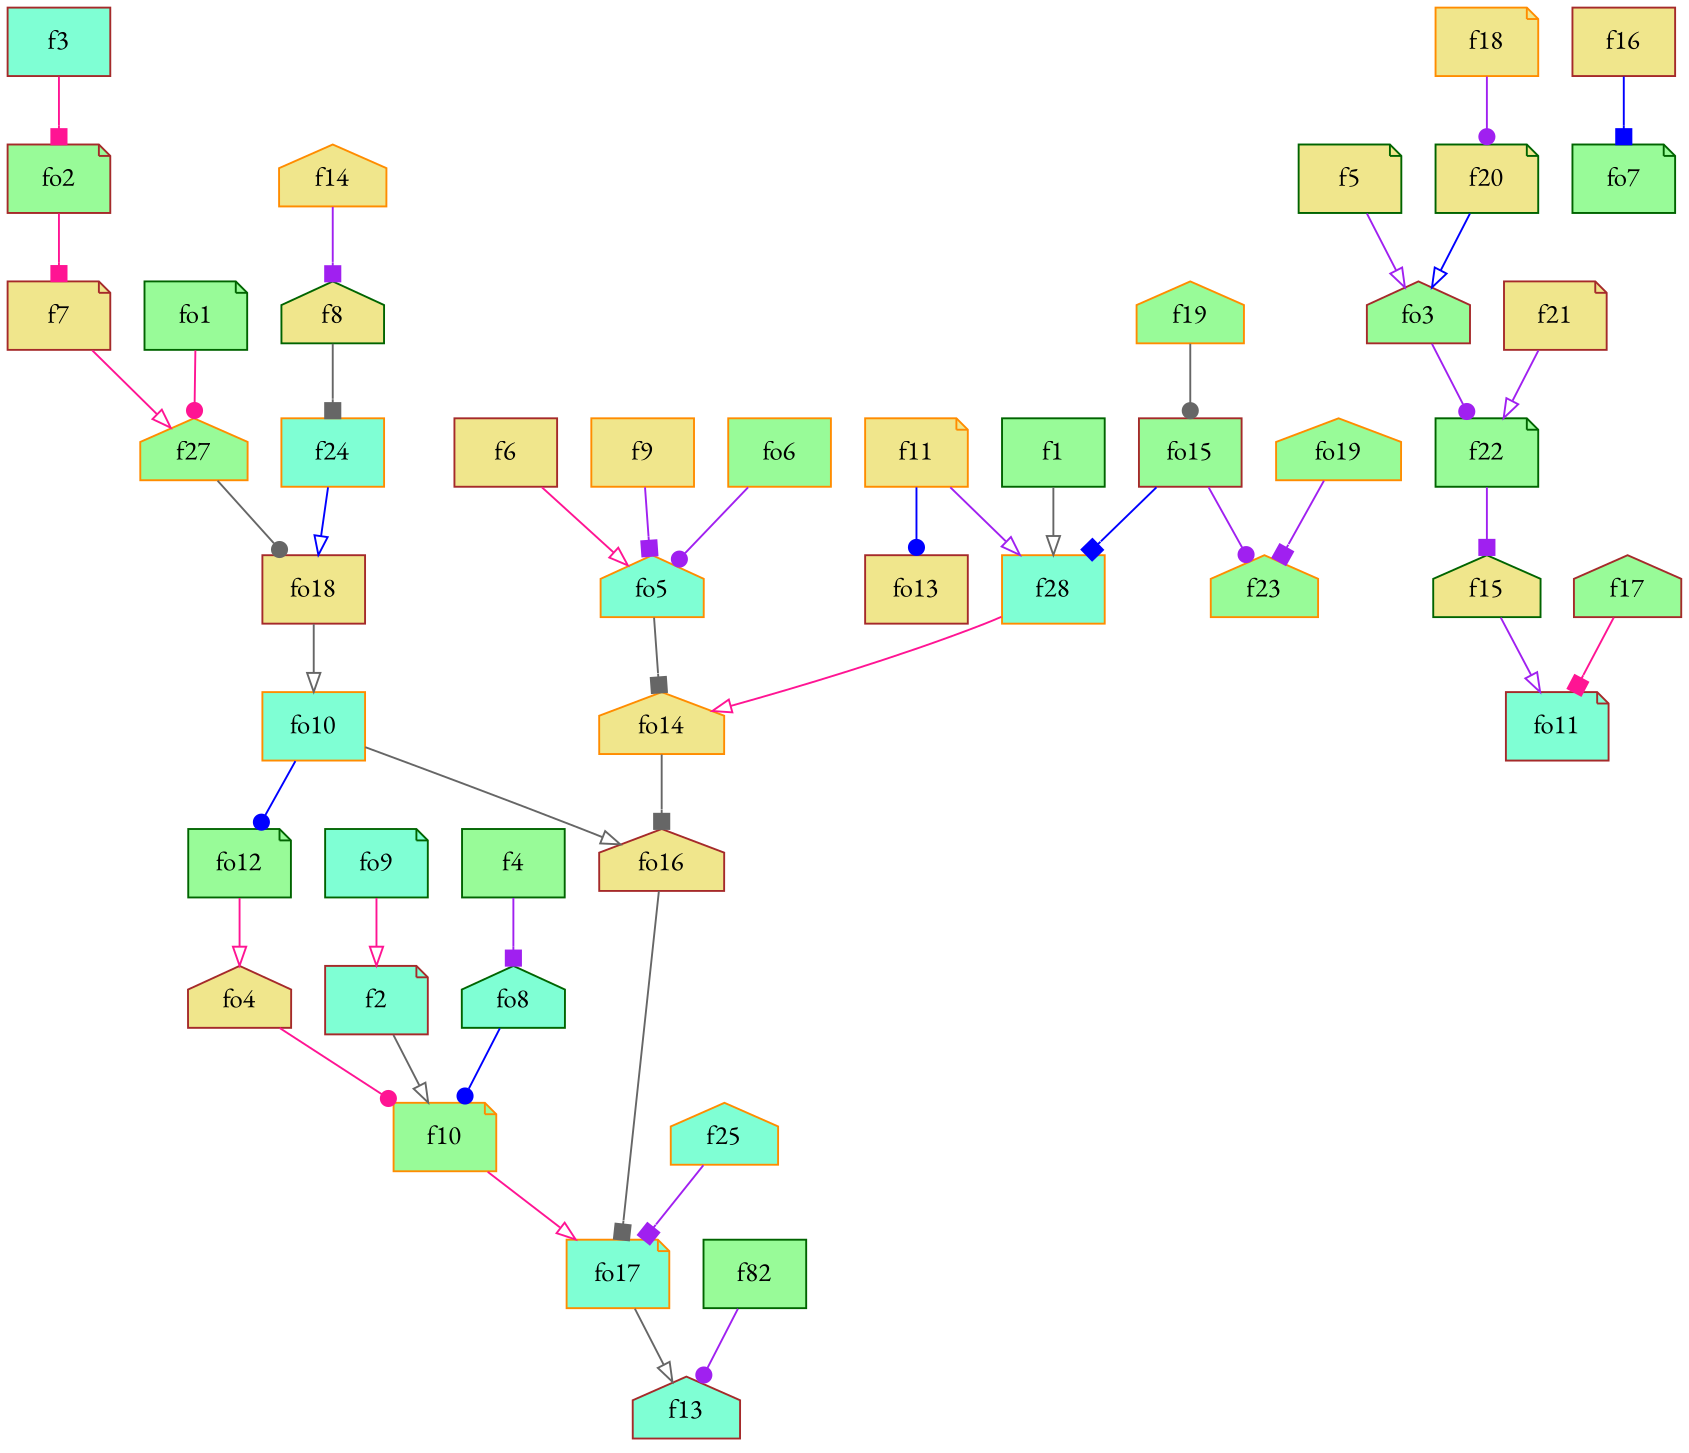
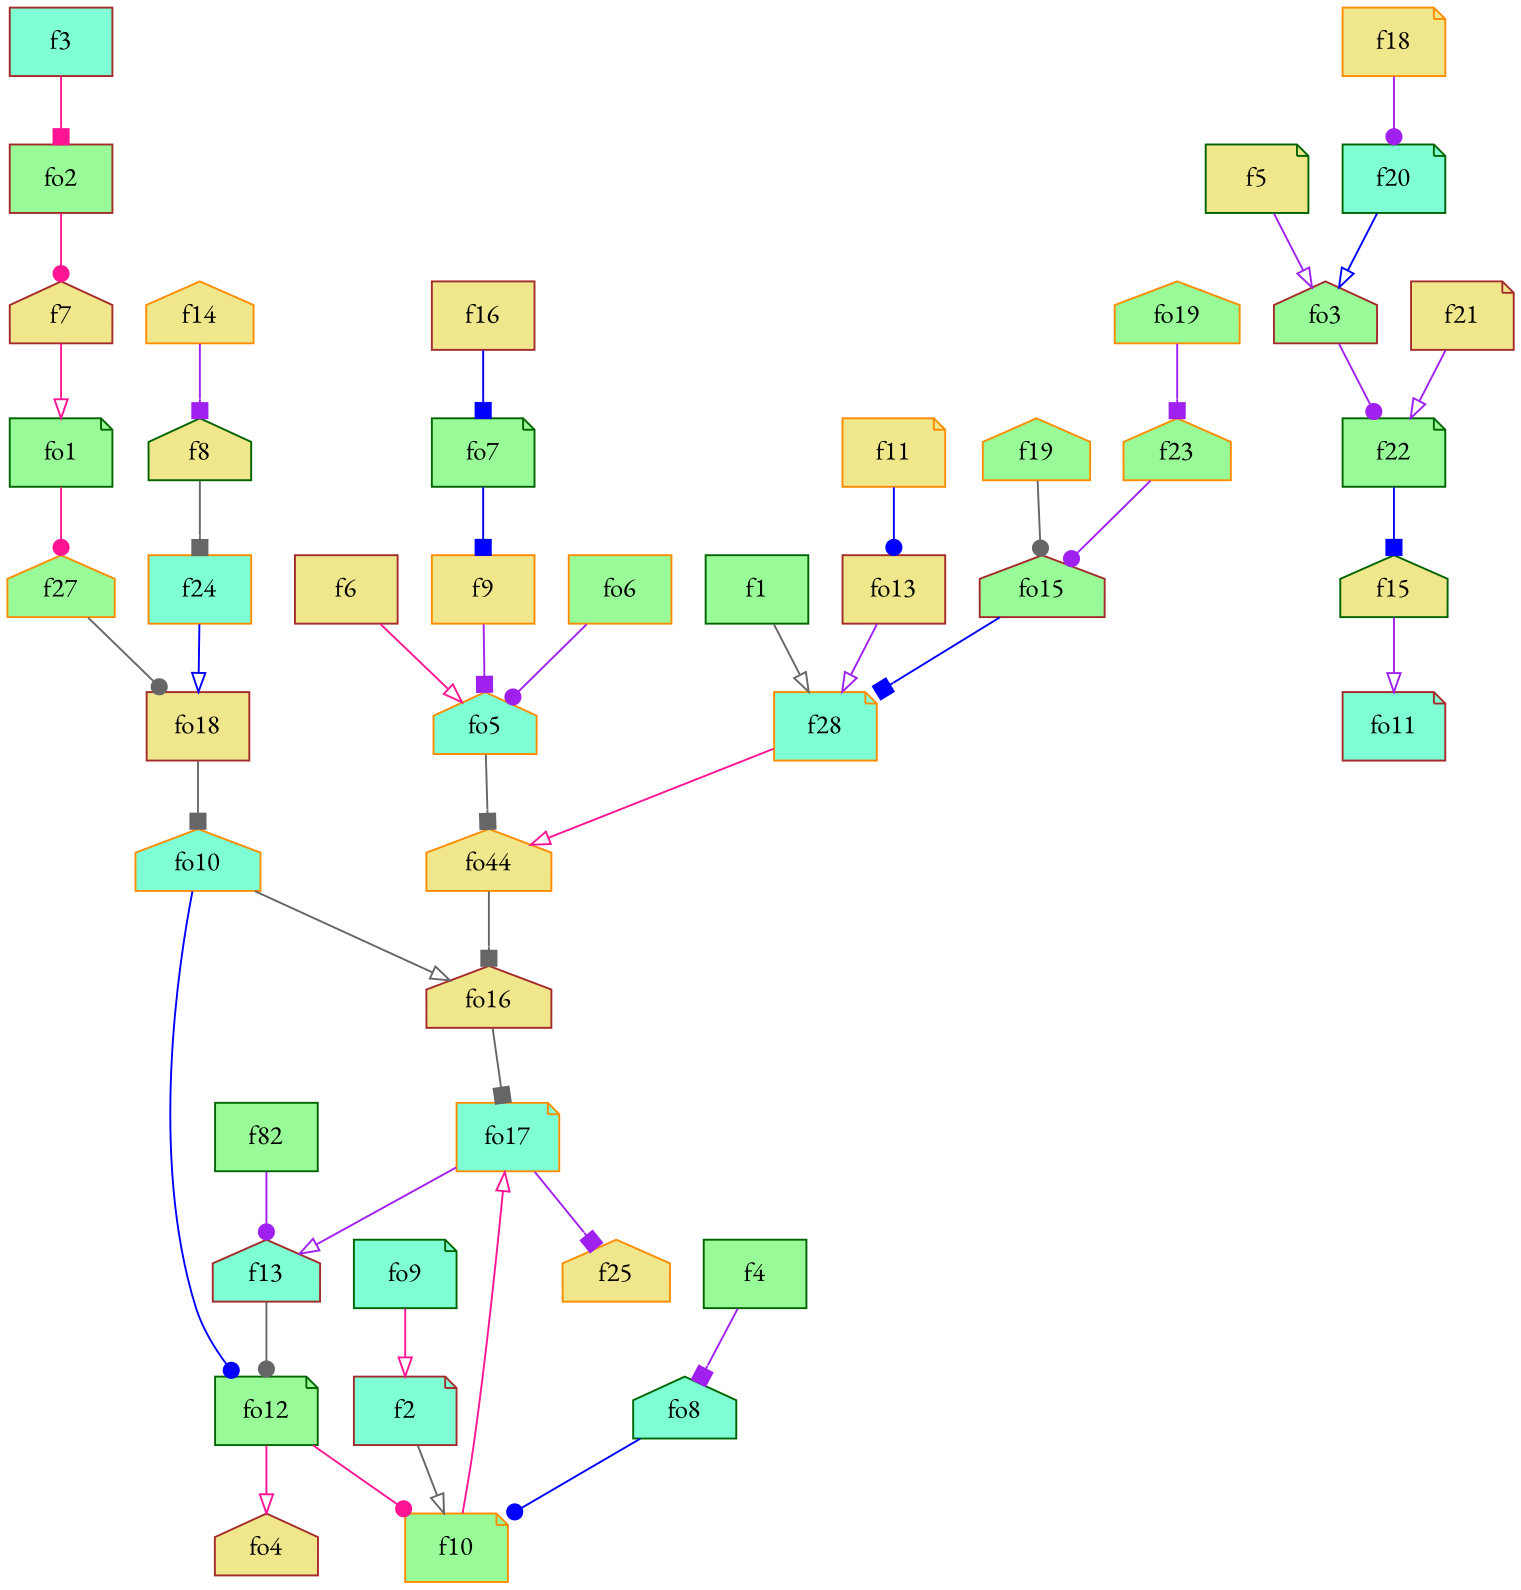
(59, 179) -> (61, 179)
(1487, 179) -> (1394, 179)
(59, 238) -> (61, 240)
(59, 316) -> (61, 316)
(125, 382) -> (61, 371)
(1190, 453) -> (1042, 589)
none -> (483, 512)
(1487, 512) -> (1394, 512)
(978, 514) -> (864, 649)
(1225, 518) -> (1114, 517)
(1053, 589) -> (825, 726)
(1628, 589) -> none
(314, 649) -> (198, 785)
(314, 726) -> (198, 863)
(662, 726) -> (489, 863)
(331, 1061) -> (355, 1475)
(724, 1137) -> (616, 1274)
(680, 1195) -> (559, 1202)
none -> (266, 1332)
(649, 1337) -> (386, 1206)
